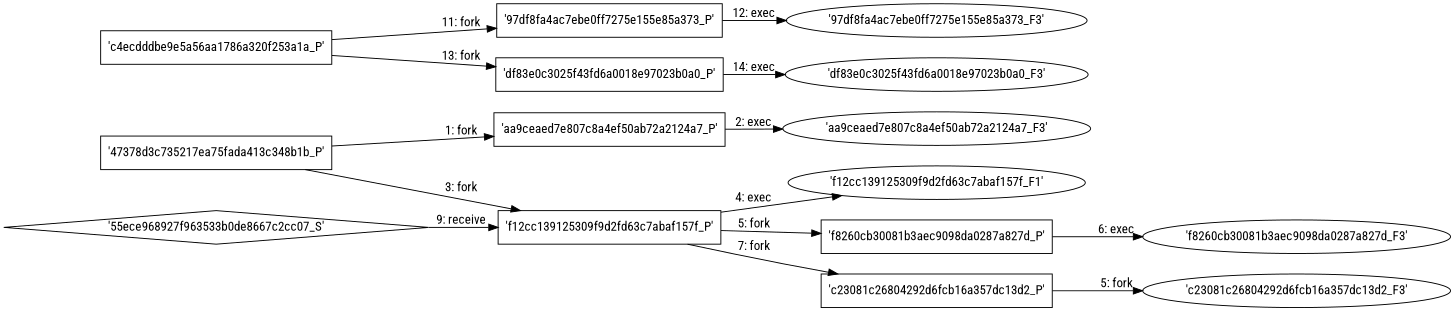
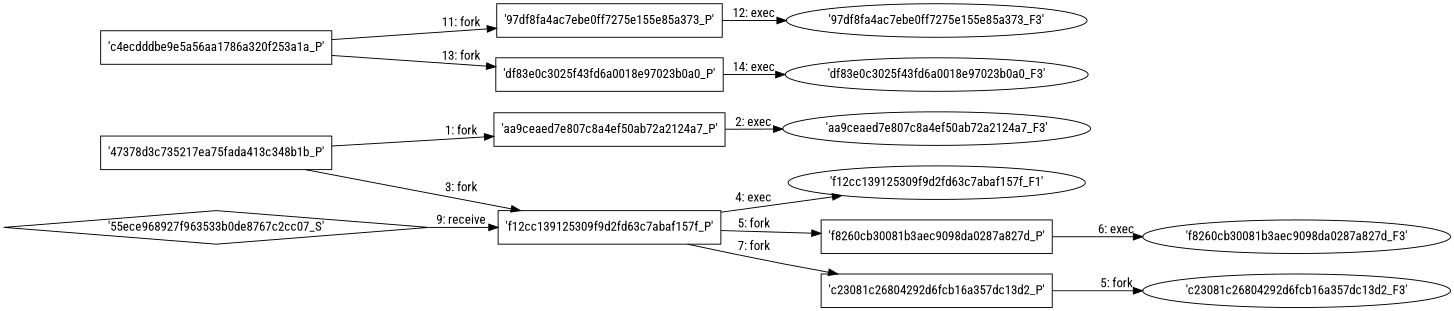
(216, 227) -> (216, 227)
